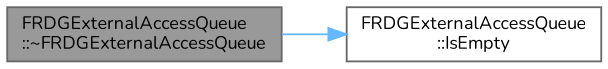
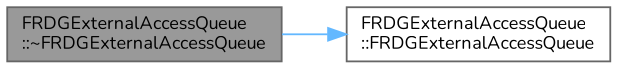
(474, 34) -> (478, 34)
